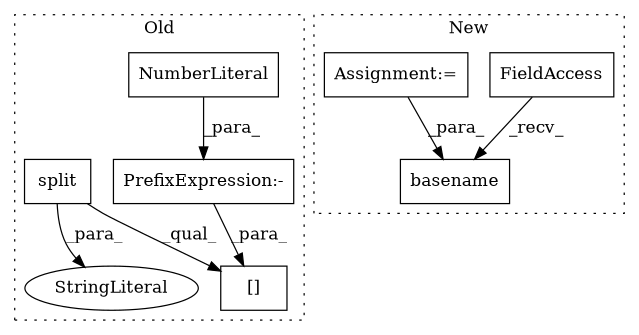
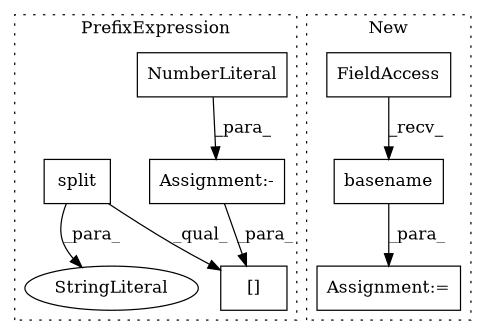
(159, 29) -> (156, 29)
(422, 123) -> (389, 229)
(204, 182) -> (217, 182)
